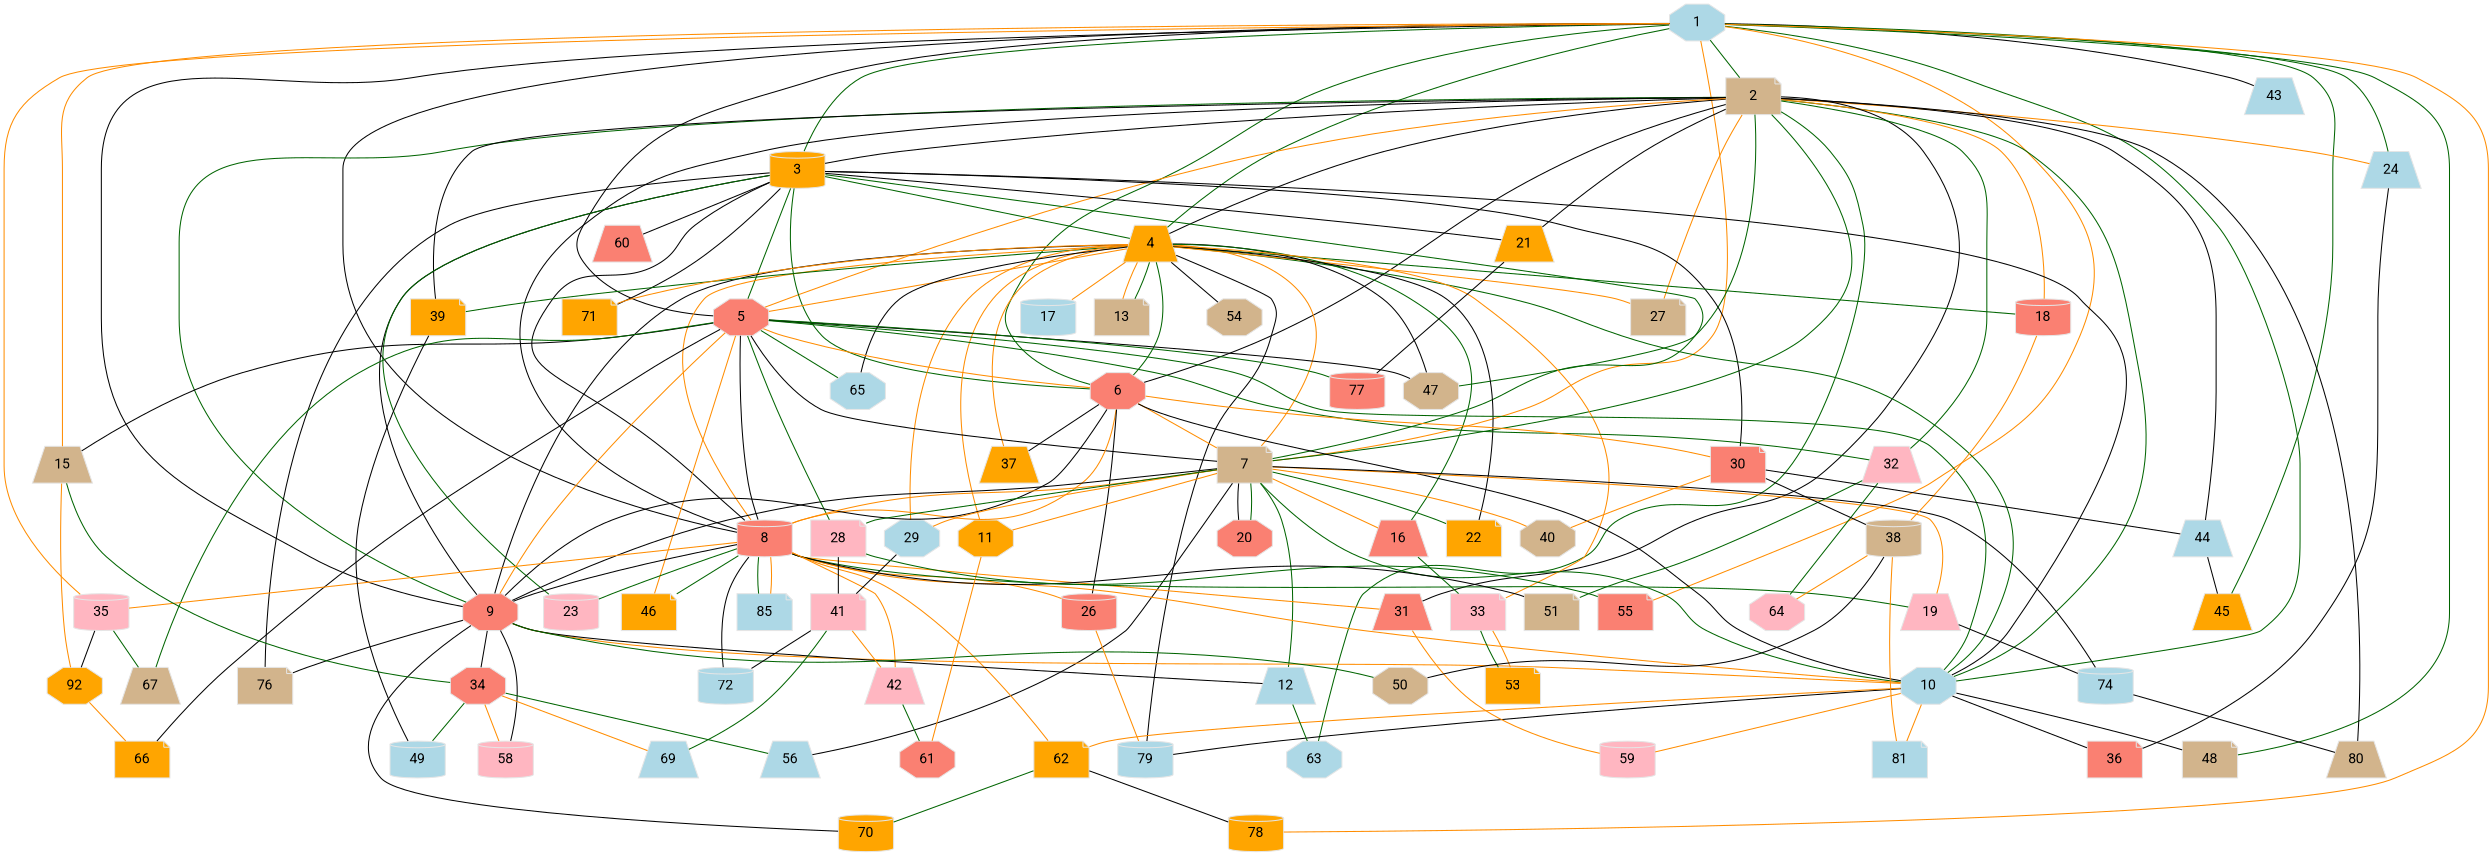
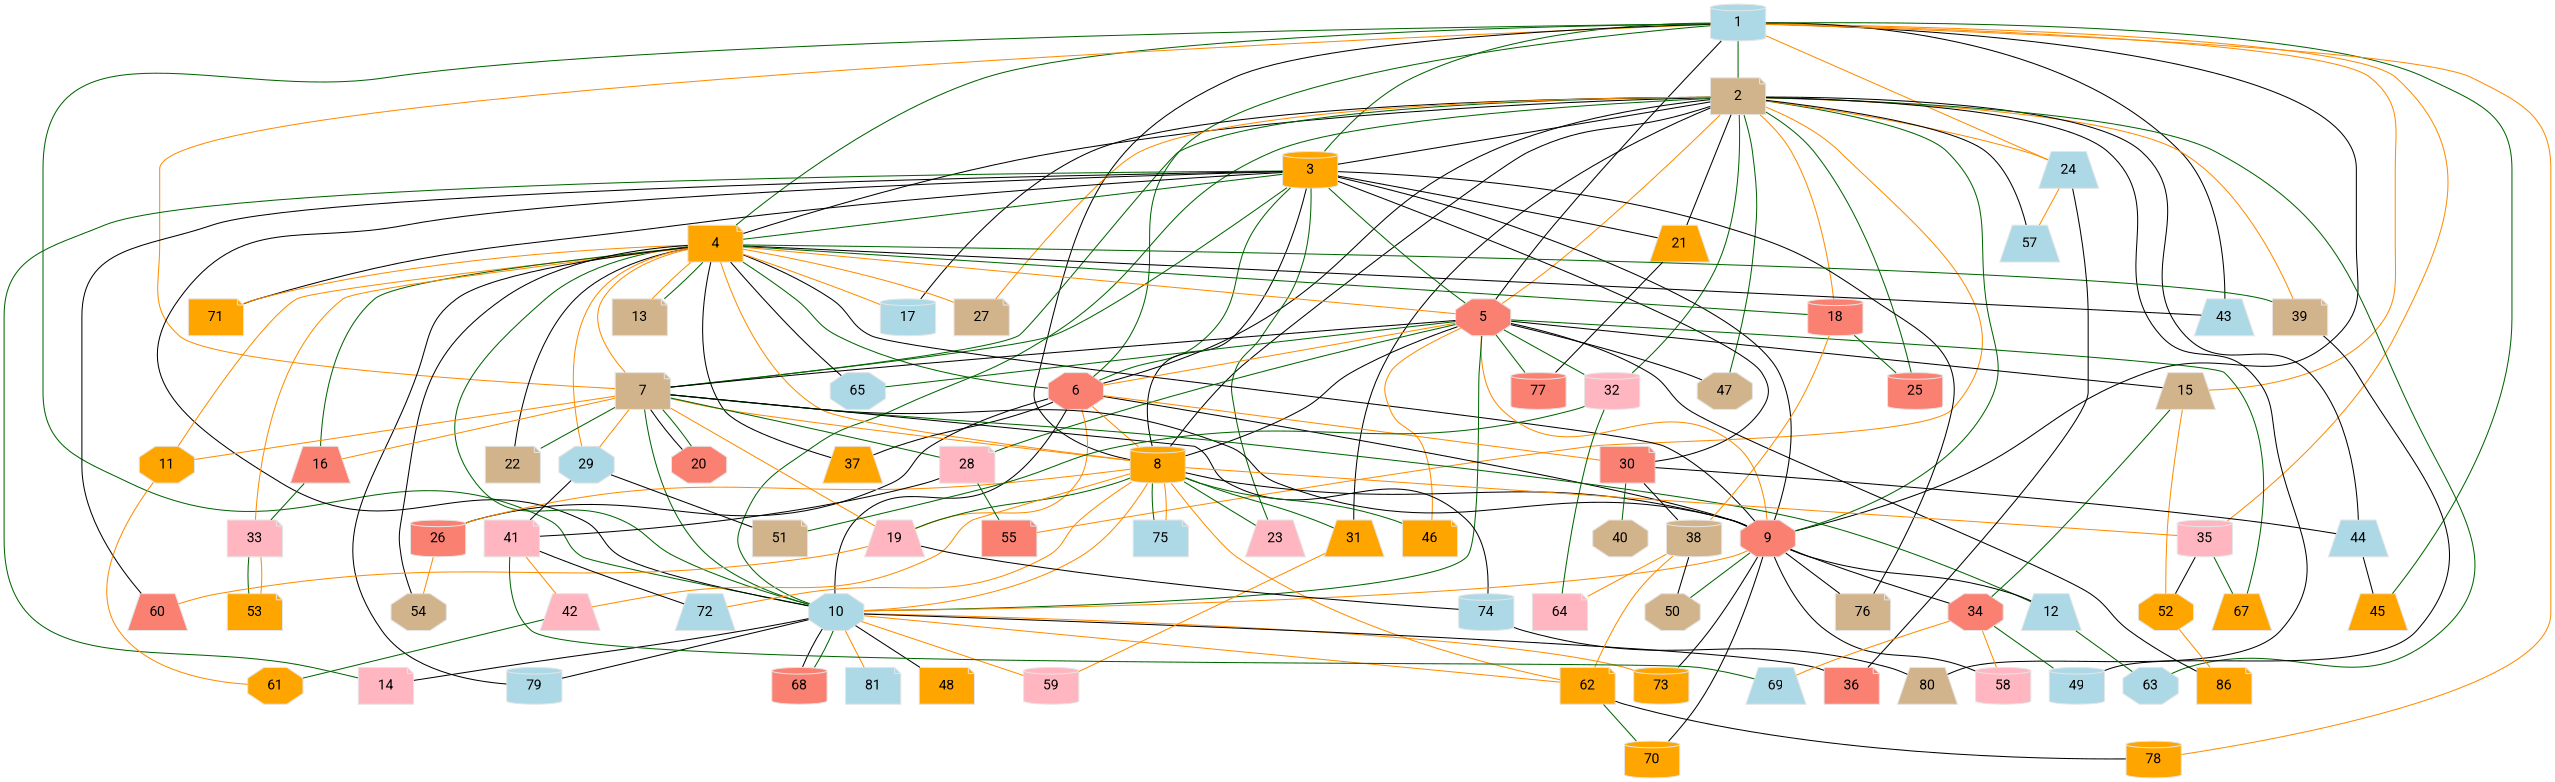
(1697, 23) -> (1738, 23)
(2081, 40) -> (1893, 92)
(1019, 110) -> (2128, 133)
none -> (1201, 126)
(2445, 139) -> none
(1151, 244) -> (716, 244)
none -> (2030, 244)
(1345, 277) -> (1472, 280)
(438, 317) -> (2300, 317)
(2084, 325) -> (1695, 441)
(998, 327) -> (709, 376)
none -> (1915, 391)
(1177, 426) -> (1038, 510)
(1892, 465) -> (1612, 391)
(1401, 491) -> none
(1640, 501) -> (1623, 510)
(765, 538) -> (1158, 465)
(1474, 538) -> (513, 465)
none -> (523, 572)
(1158, 575) -> (682, 501)
(1203, 594) -> (1271, 505)
(724, 609) -> (946, 587)
(571, 612) -> (1275, 538)
(765, 612) -> (1161, 538)
(1402, 612) -> (1354, 538)
(1777, 612) -> (1560, 612)
(1890, 649) -> (1627, 607)
(75, 686) -> (2166, 612)
(150, 686) -> (2242, 612)
none -> (386, 686)
(726, 686) -> (705, 612)
none -> (799, 686)
(1117, 686) -> (427, 579)
none -> (1661, 686)
(142, 760) -> (2224, 686)
(790, 760) -> none
(927, 760) -> (275, 686)
(2210, 760) -> (947, 686)
